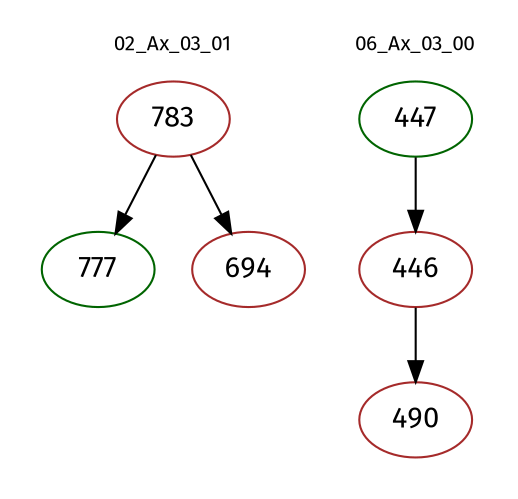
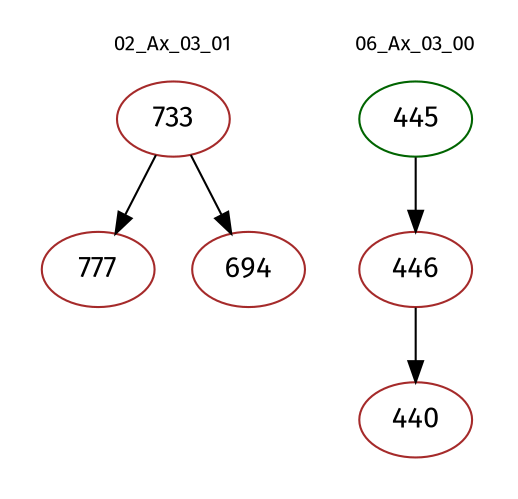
(173, 119) -> (173, 119)
(416, 119) -> (416, 119)
(98, 269) -> (98, 269)
(416, 420) -> (416, 420)
